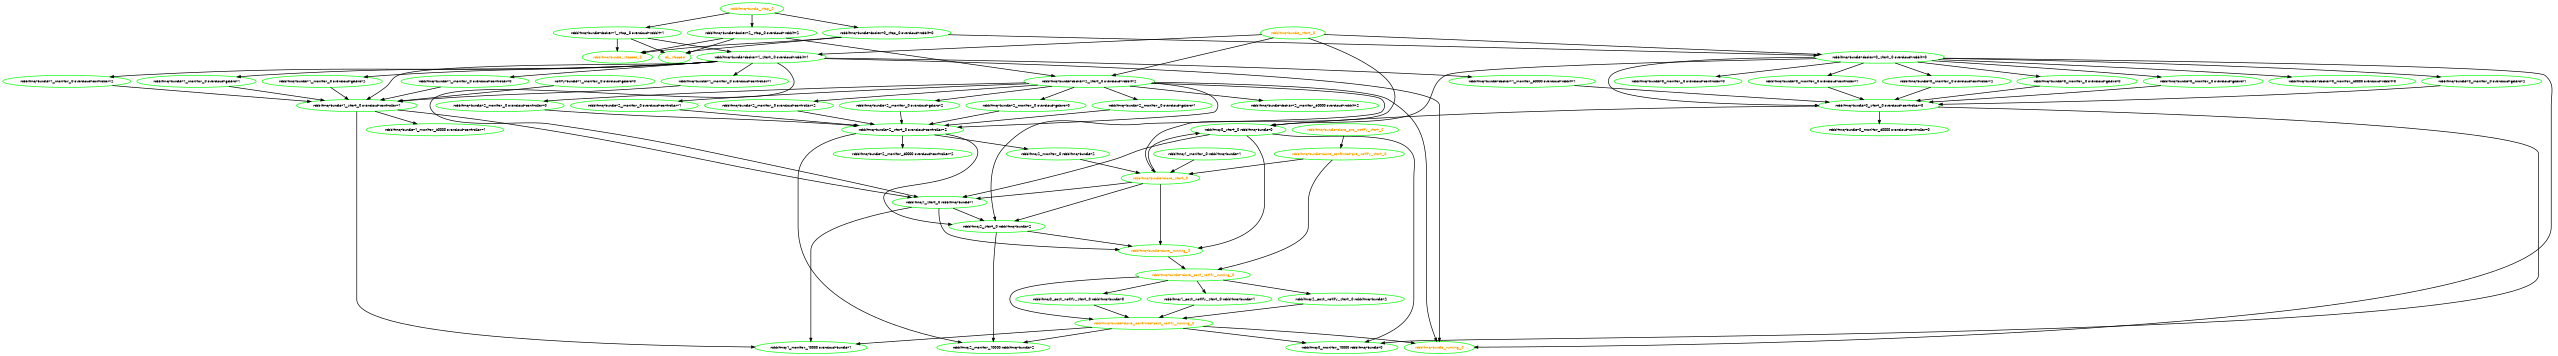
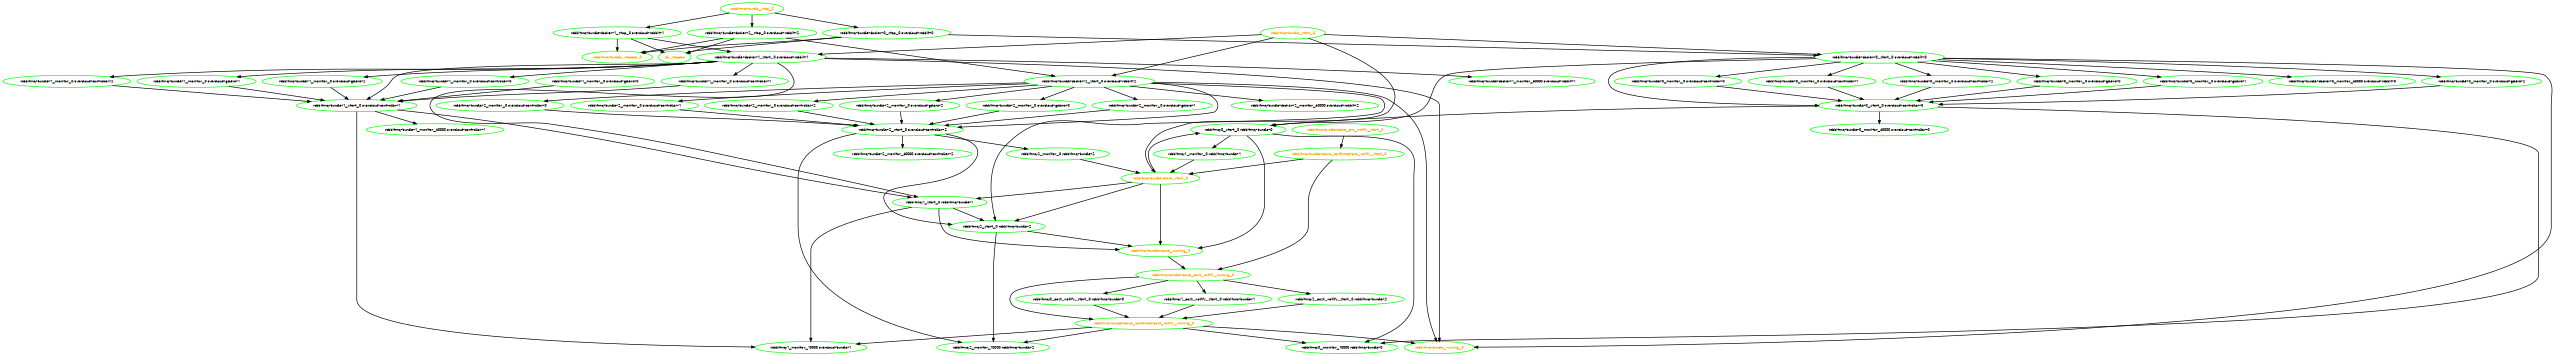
(595, 81) -> (595, 81)
(1700, 94) -> (1777, 93)
(1089, 167) -> (1223, 141)
